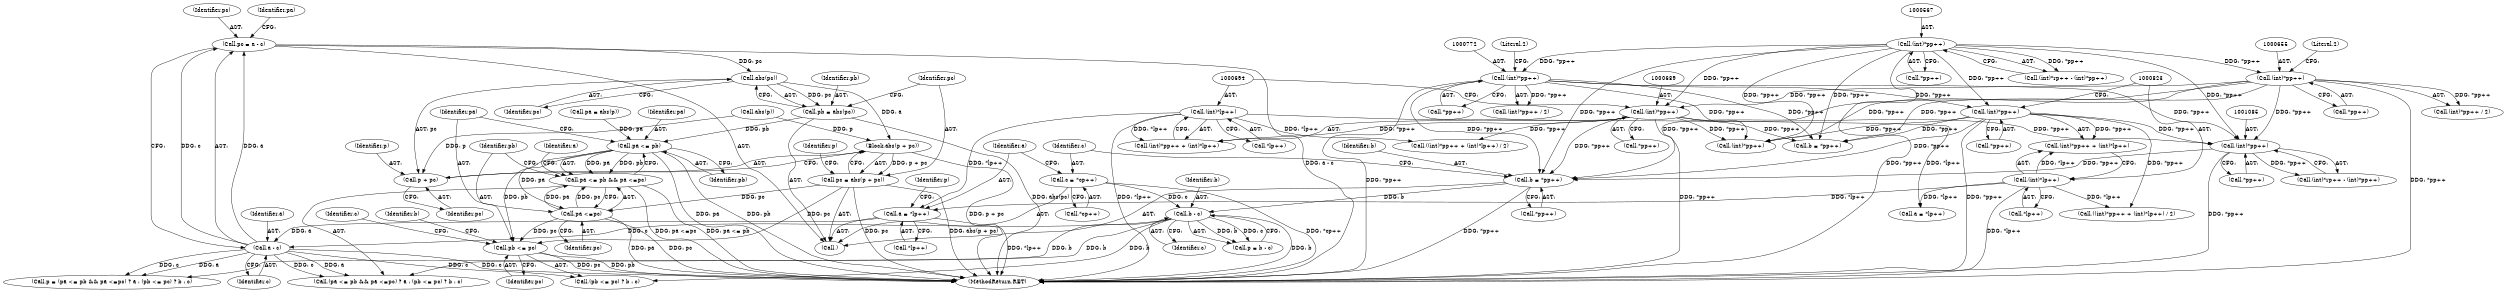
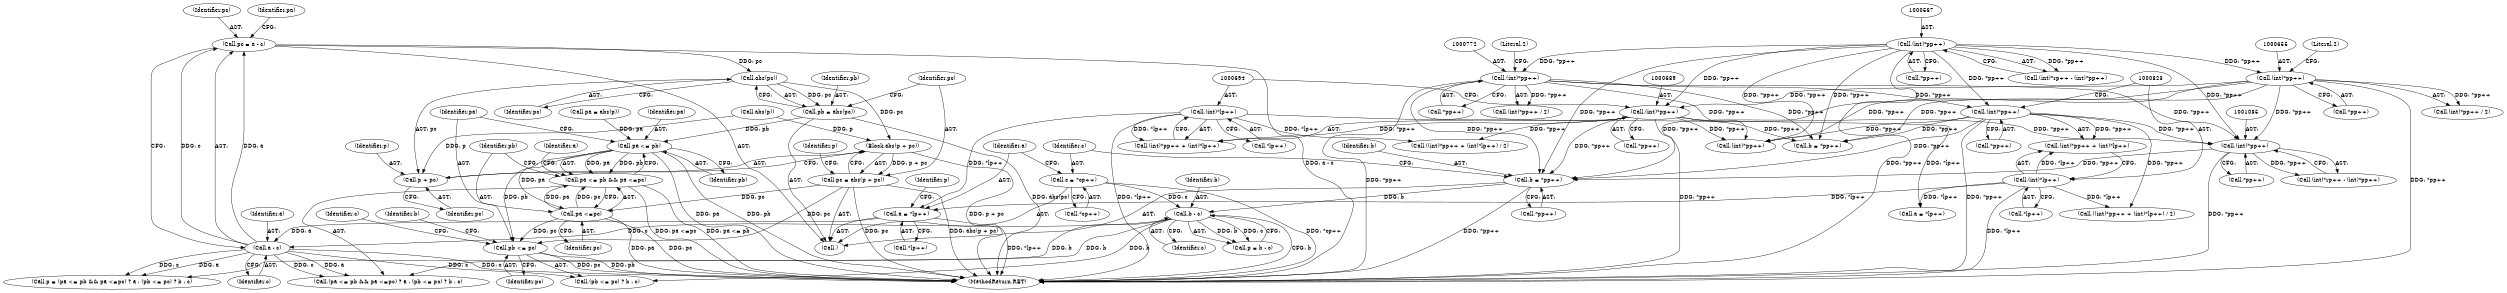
(892, 112) -> (892, 112)
(1302, 248) -> (1302, 248)
